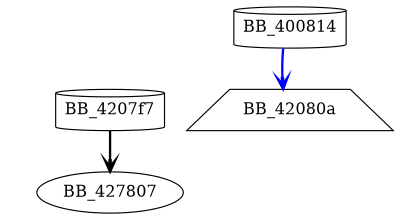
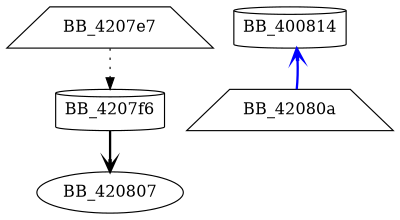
none -> (110, 28)
(282, 63) -> (298, 75)
(110, 110) -> (110, 110)
(110, 192) -> (110, 192)
